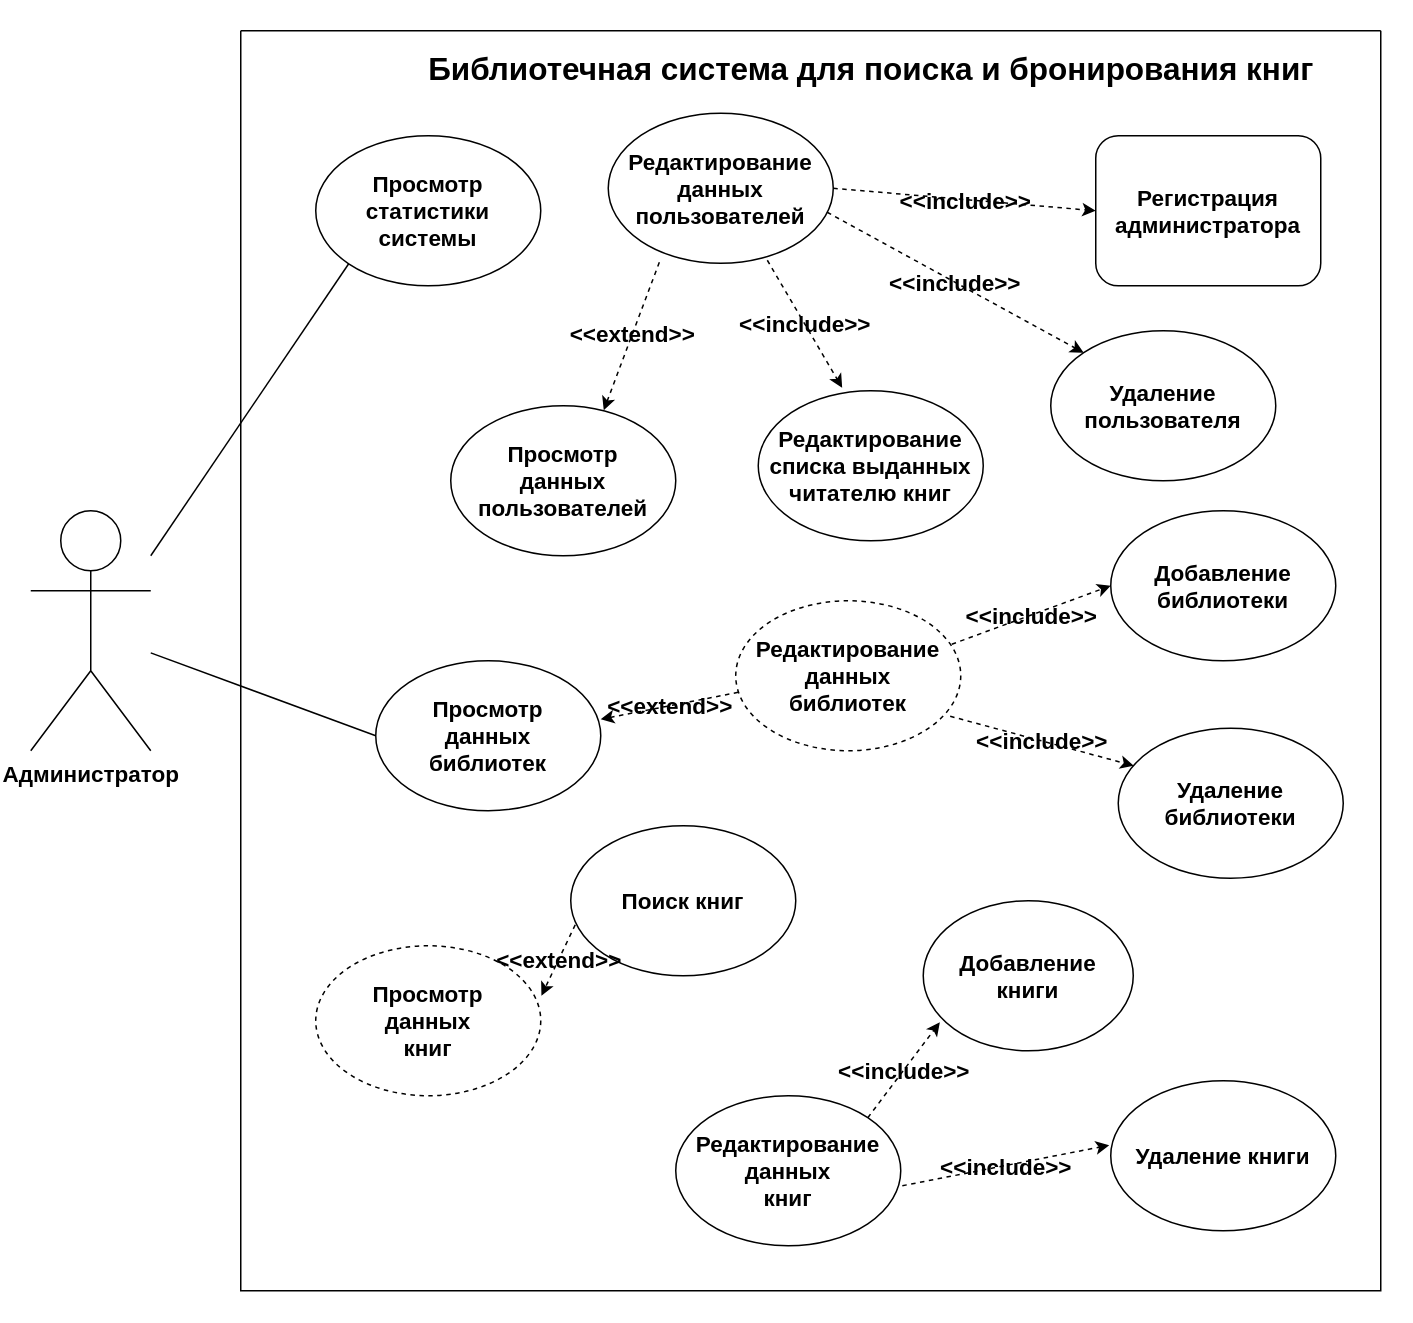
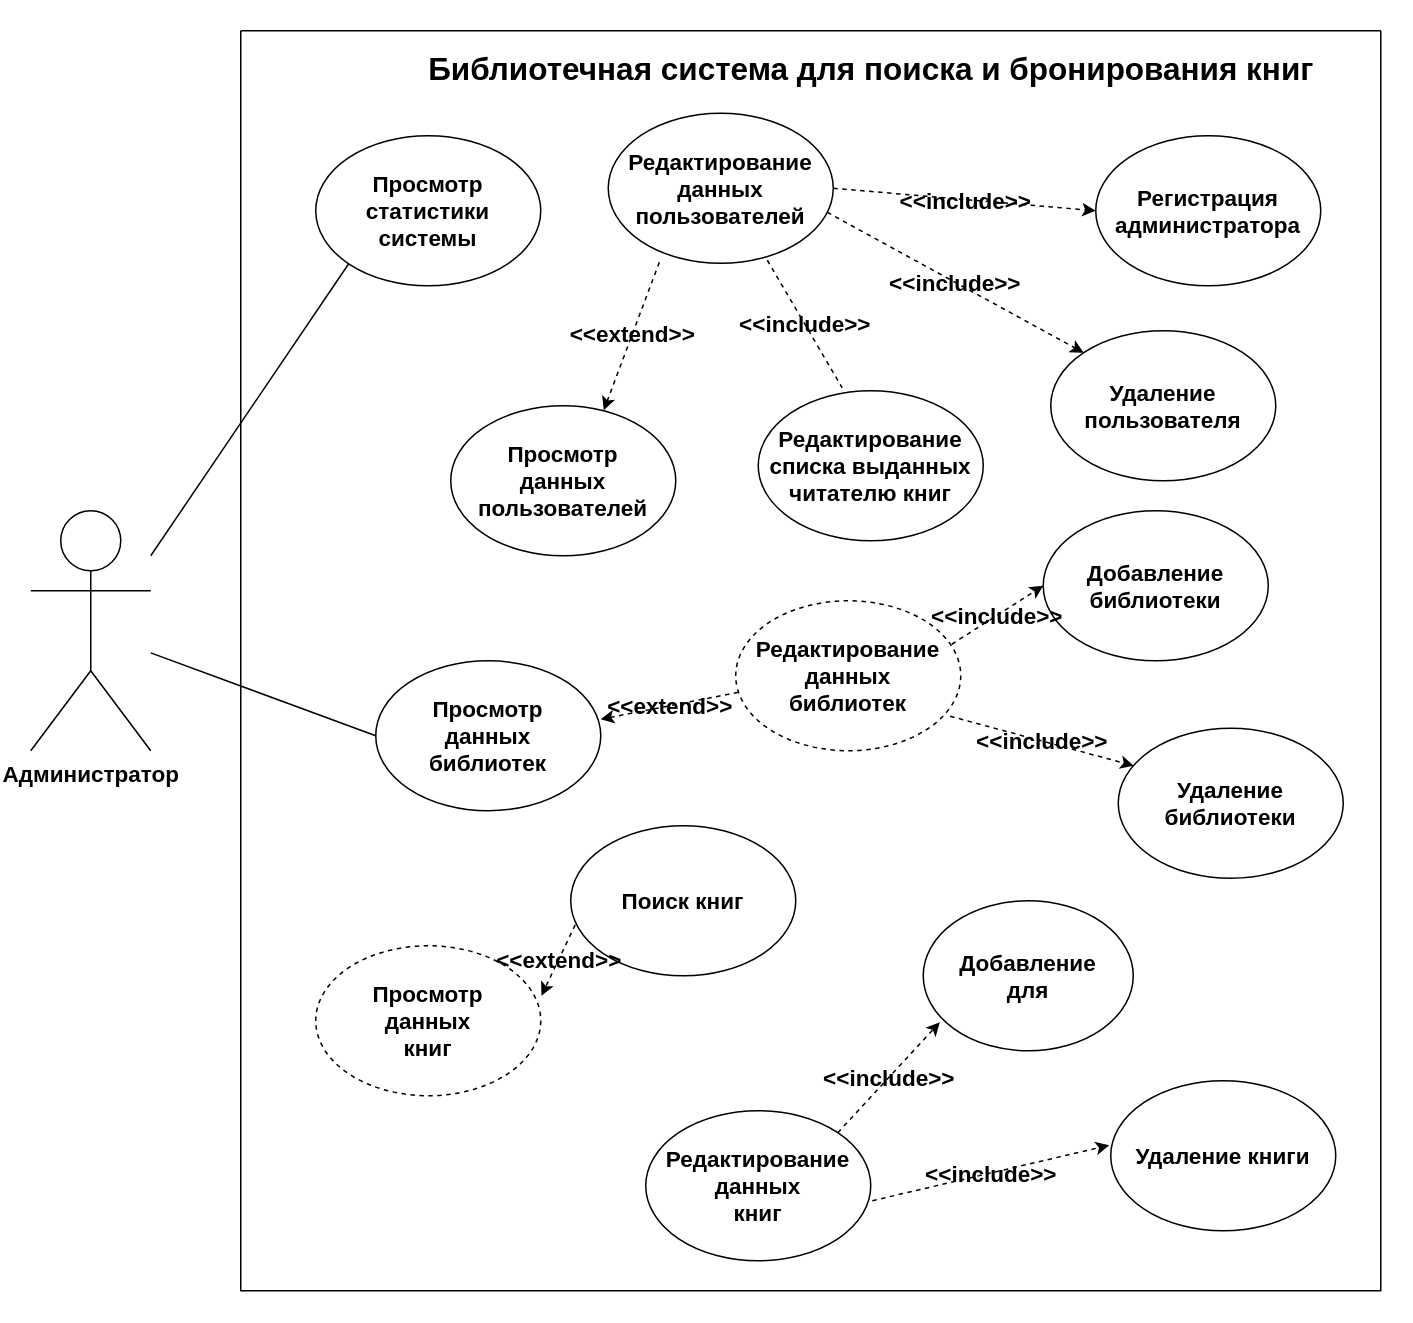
(1208, 211) -> (1208, 211)
(836, 378) -> (839, 382)
(1223, 586) -> (1156, 586)
(1028, 976) -> (1028, 976)
(788, 1171) -> (758, 1186)
